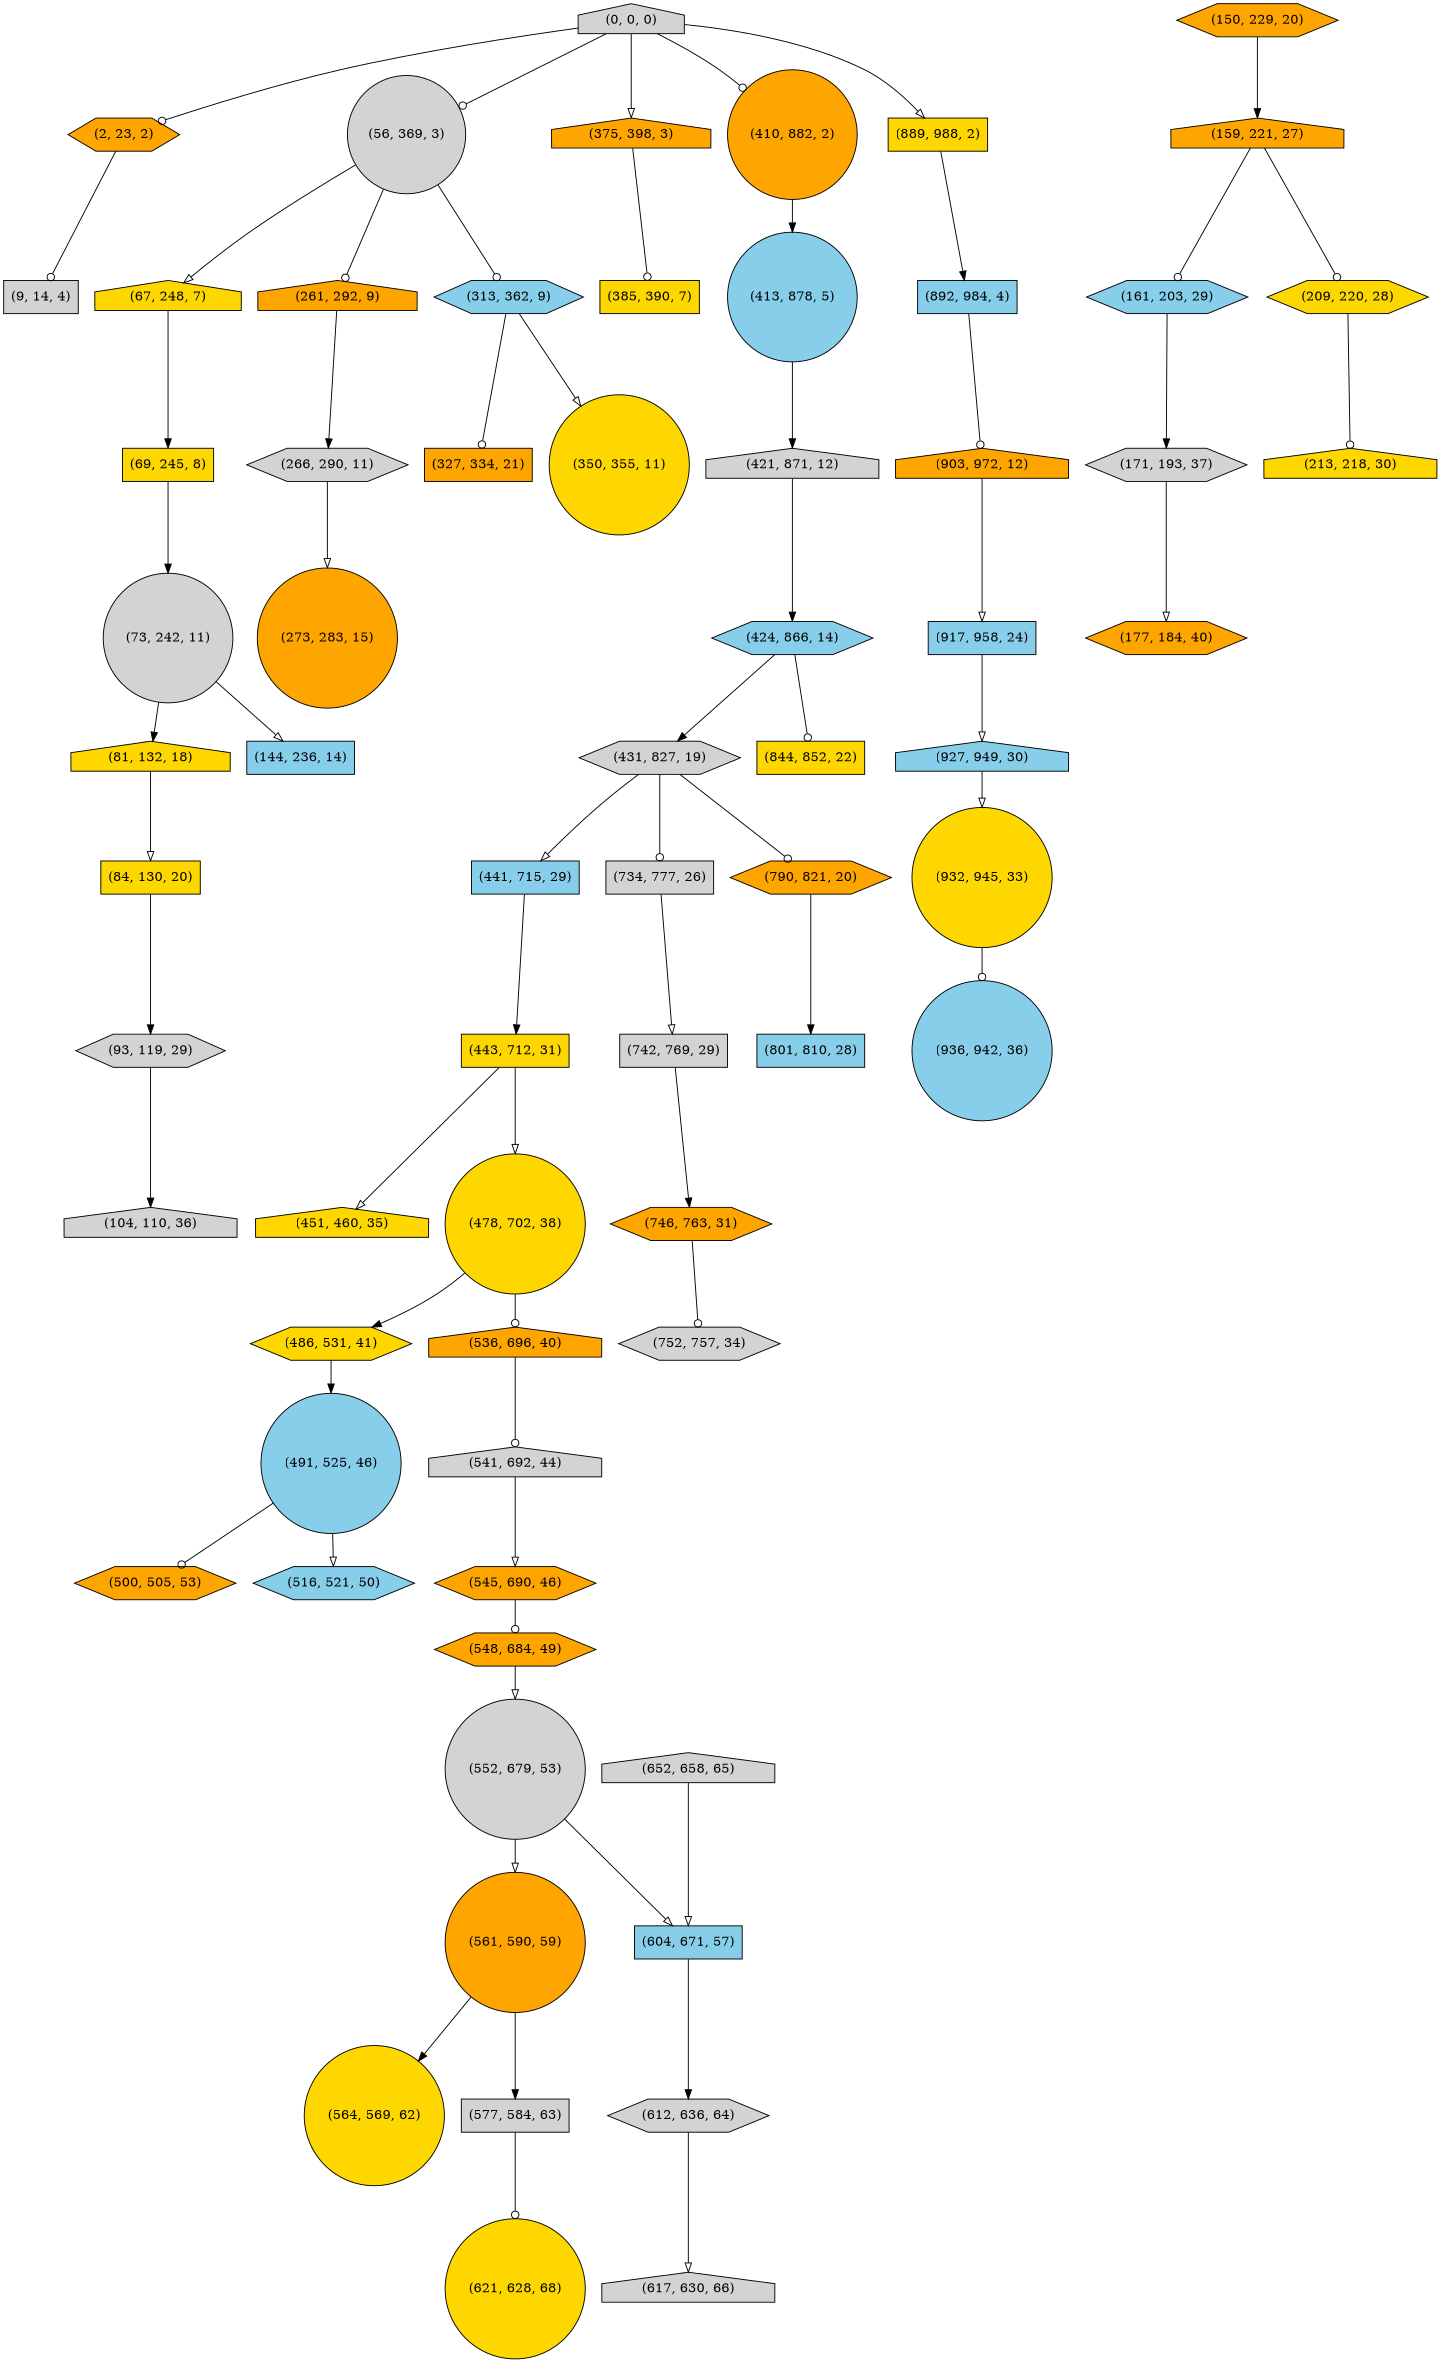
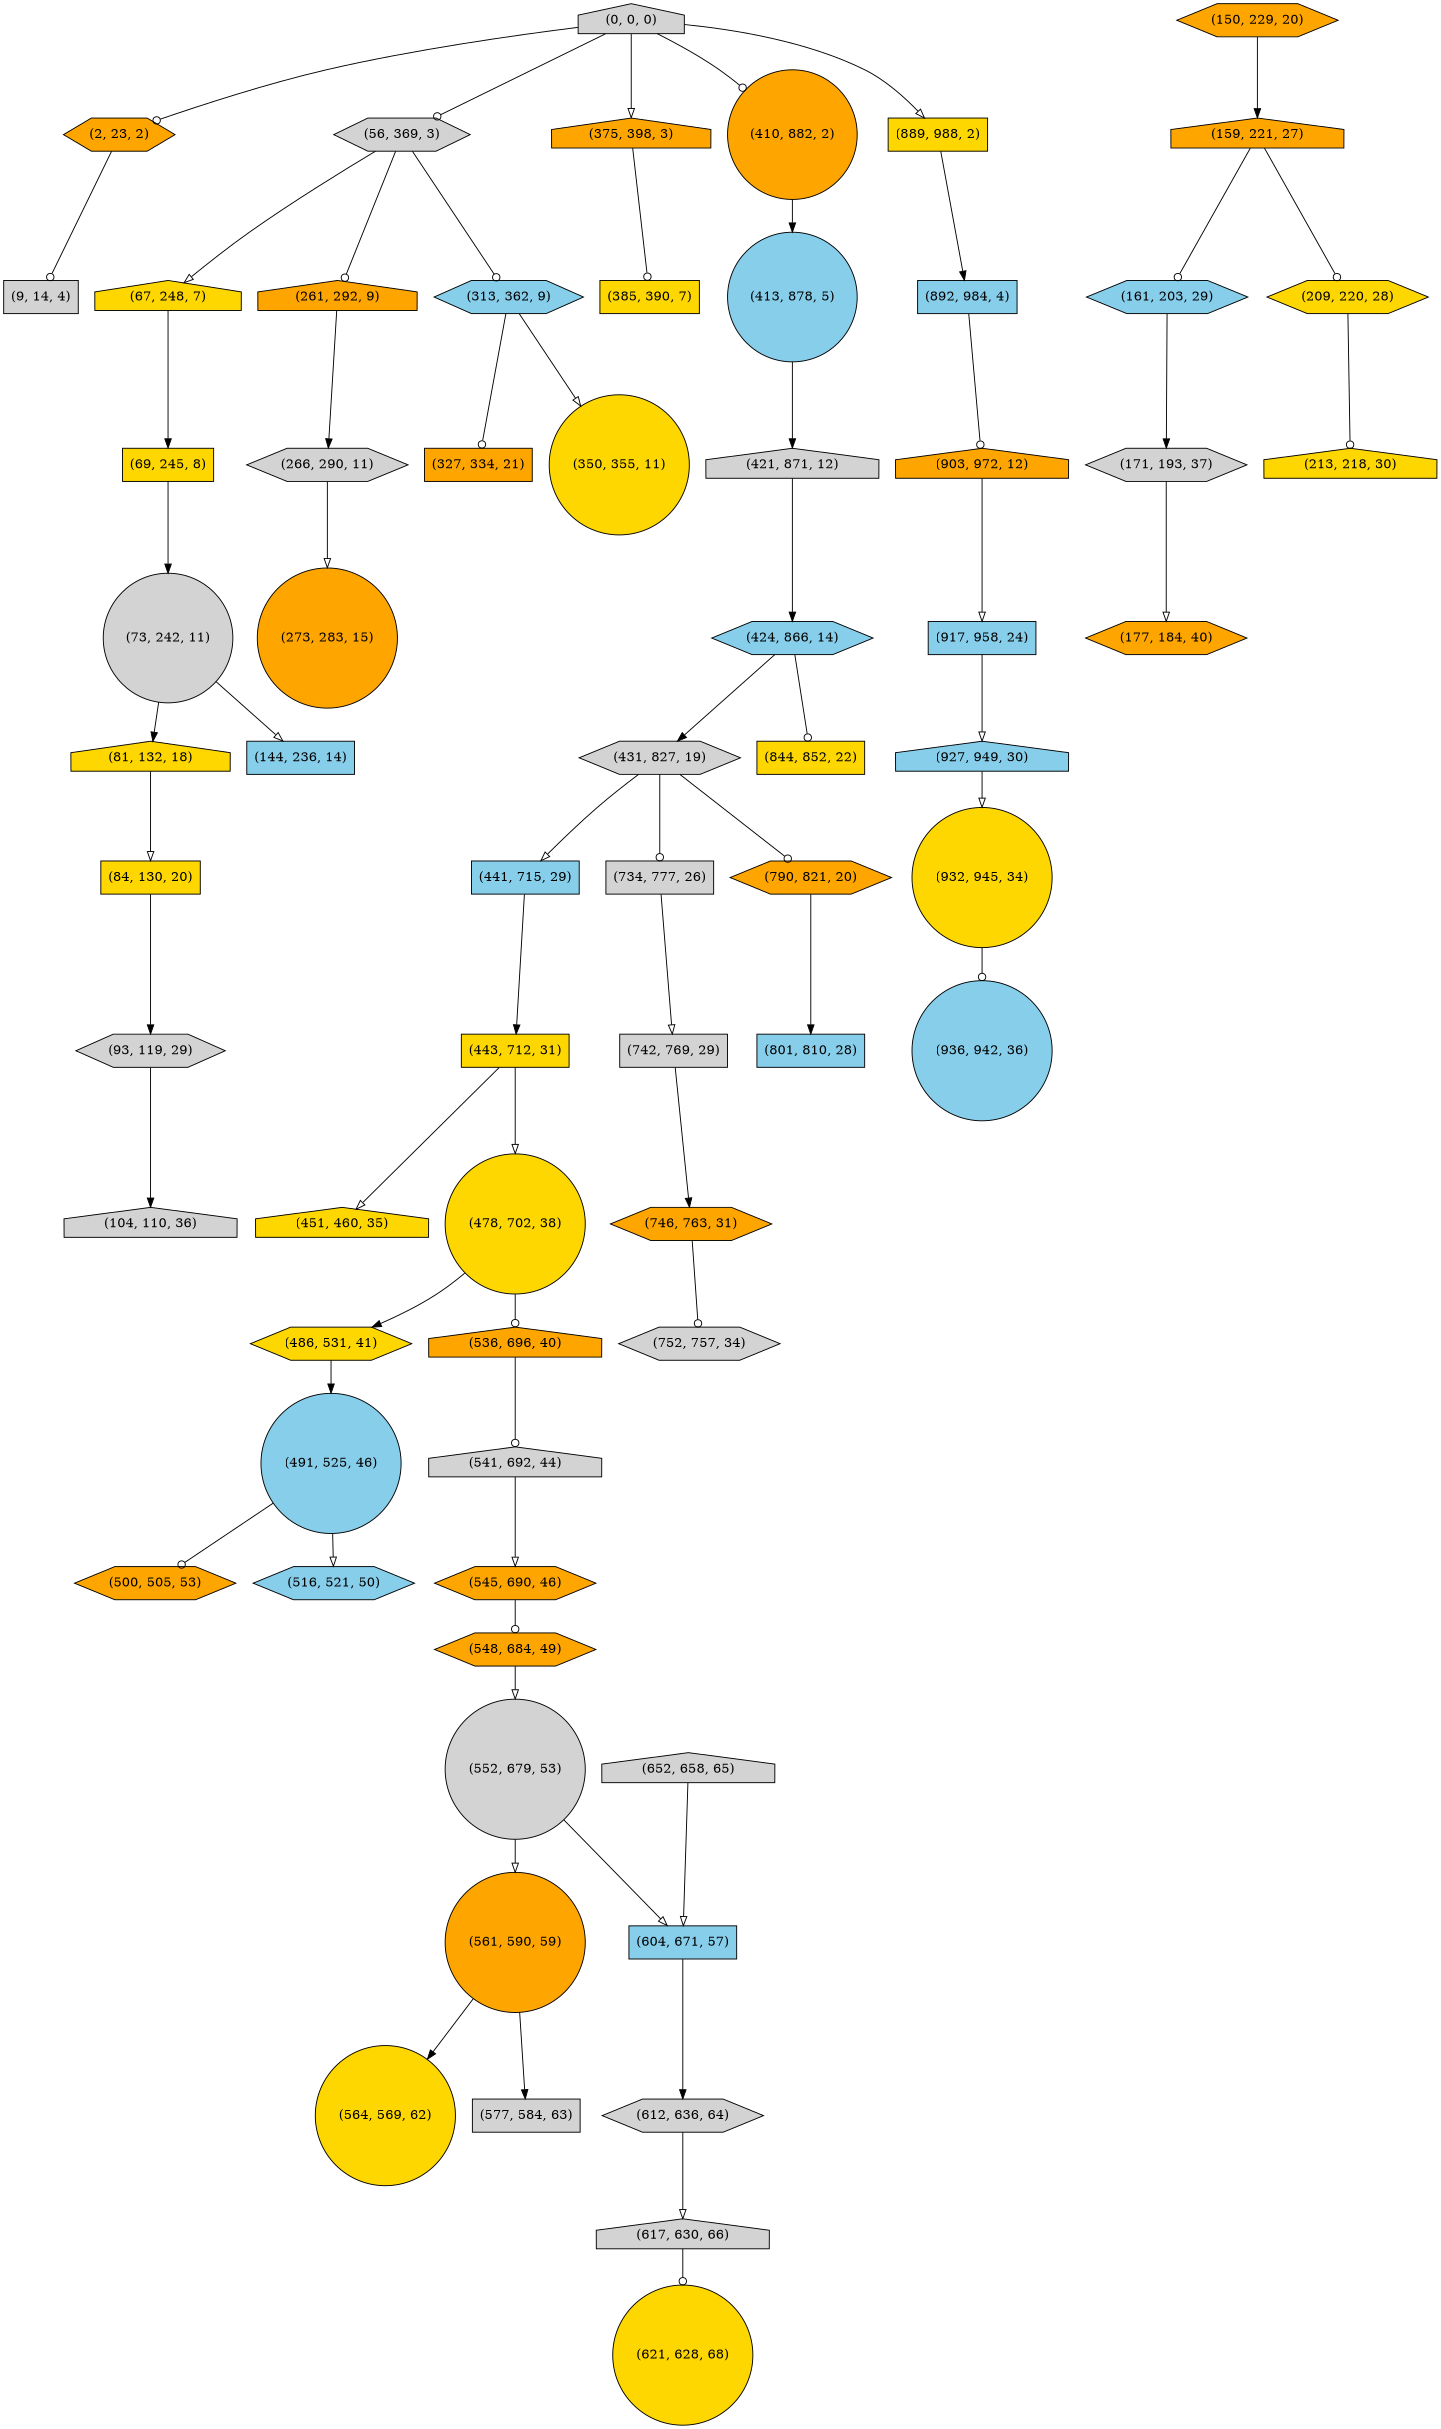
(407, 135) -> (402, 135)
(982, 878) -> (982, 878)
(515, 2172) -> (683, 2263)
